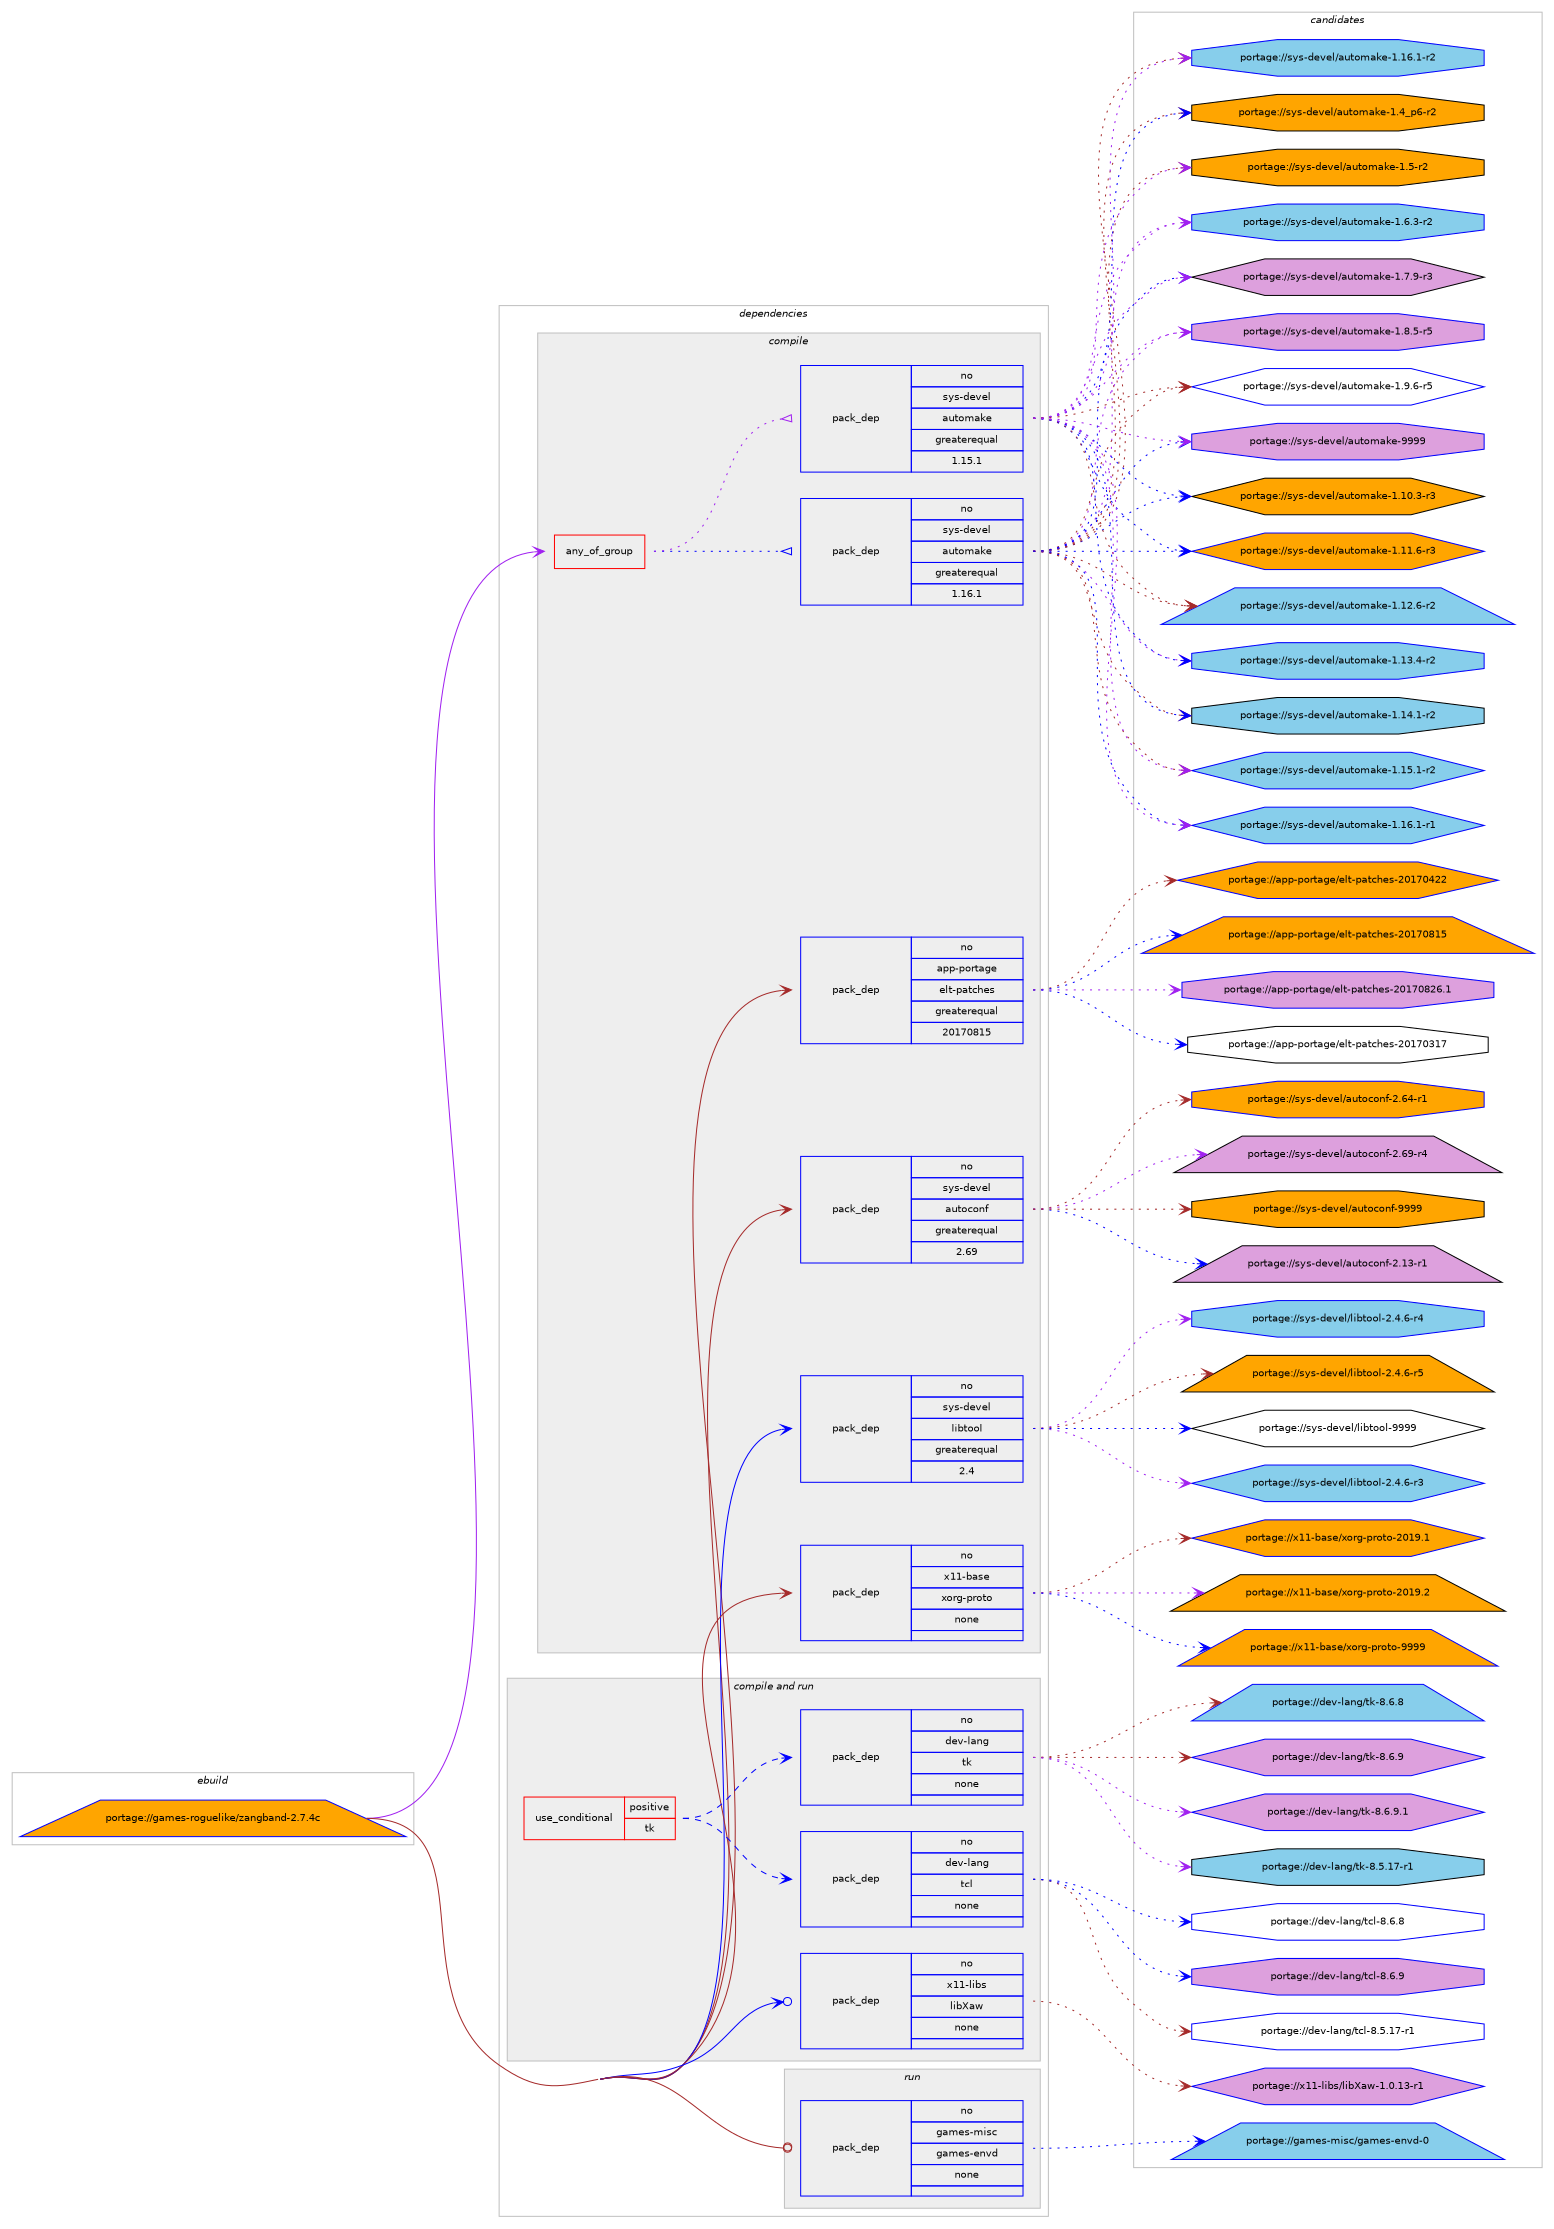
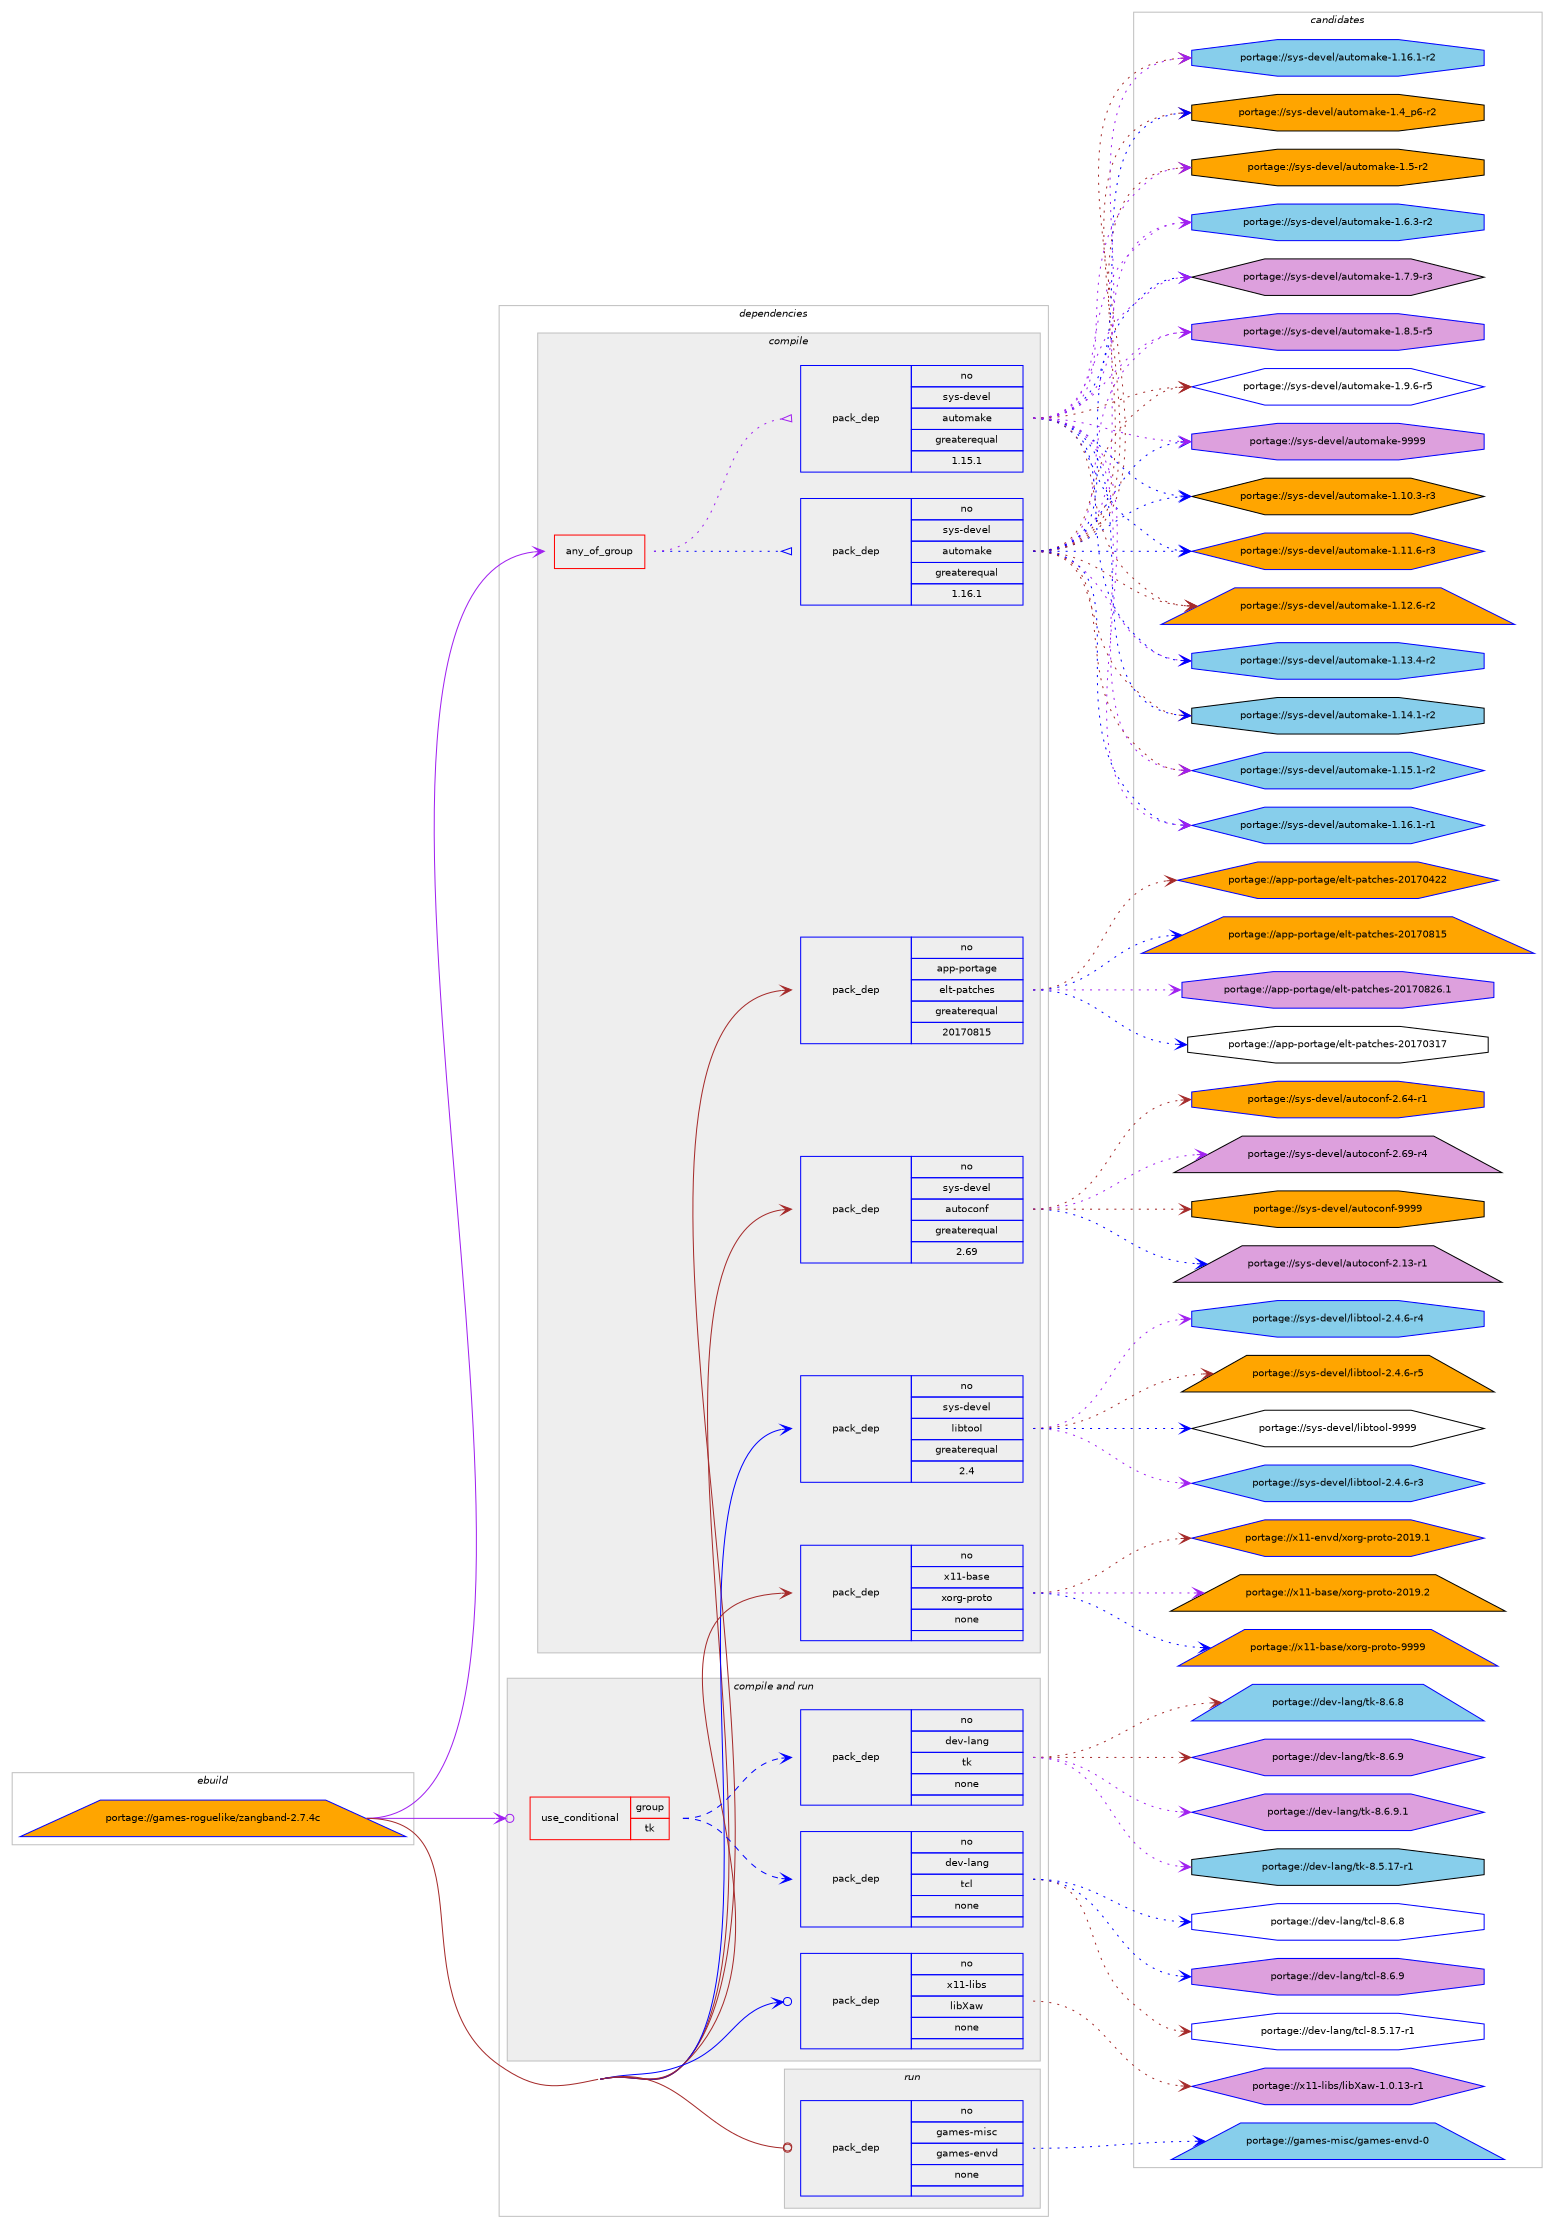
(1338, 606) -> (1338, 606)
(1338, 1538) -> (1338, 1538)
(650, 1807) -> (650, 1807)
none -> (431, 1818)
